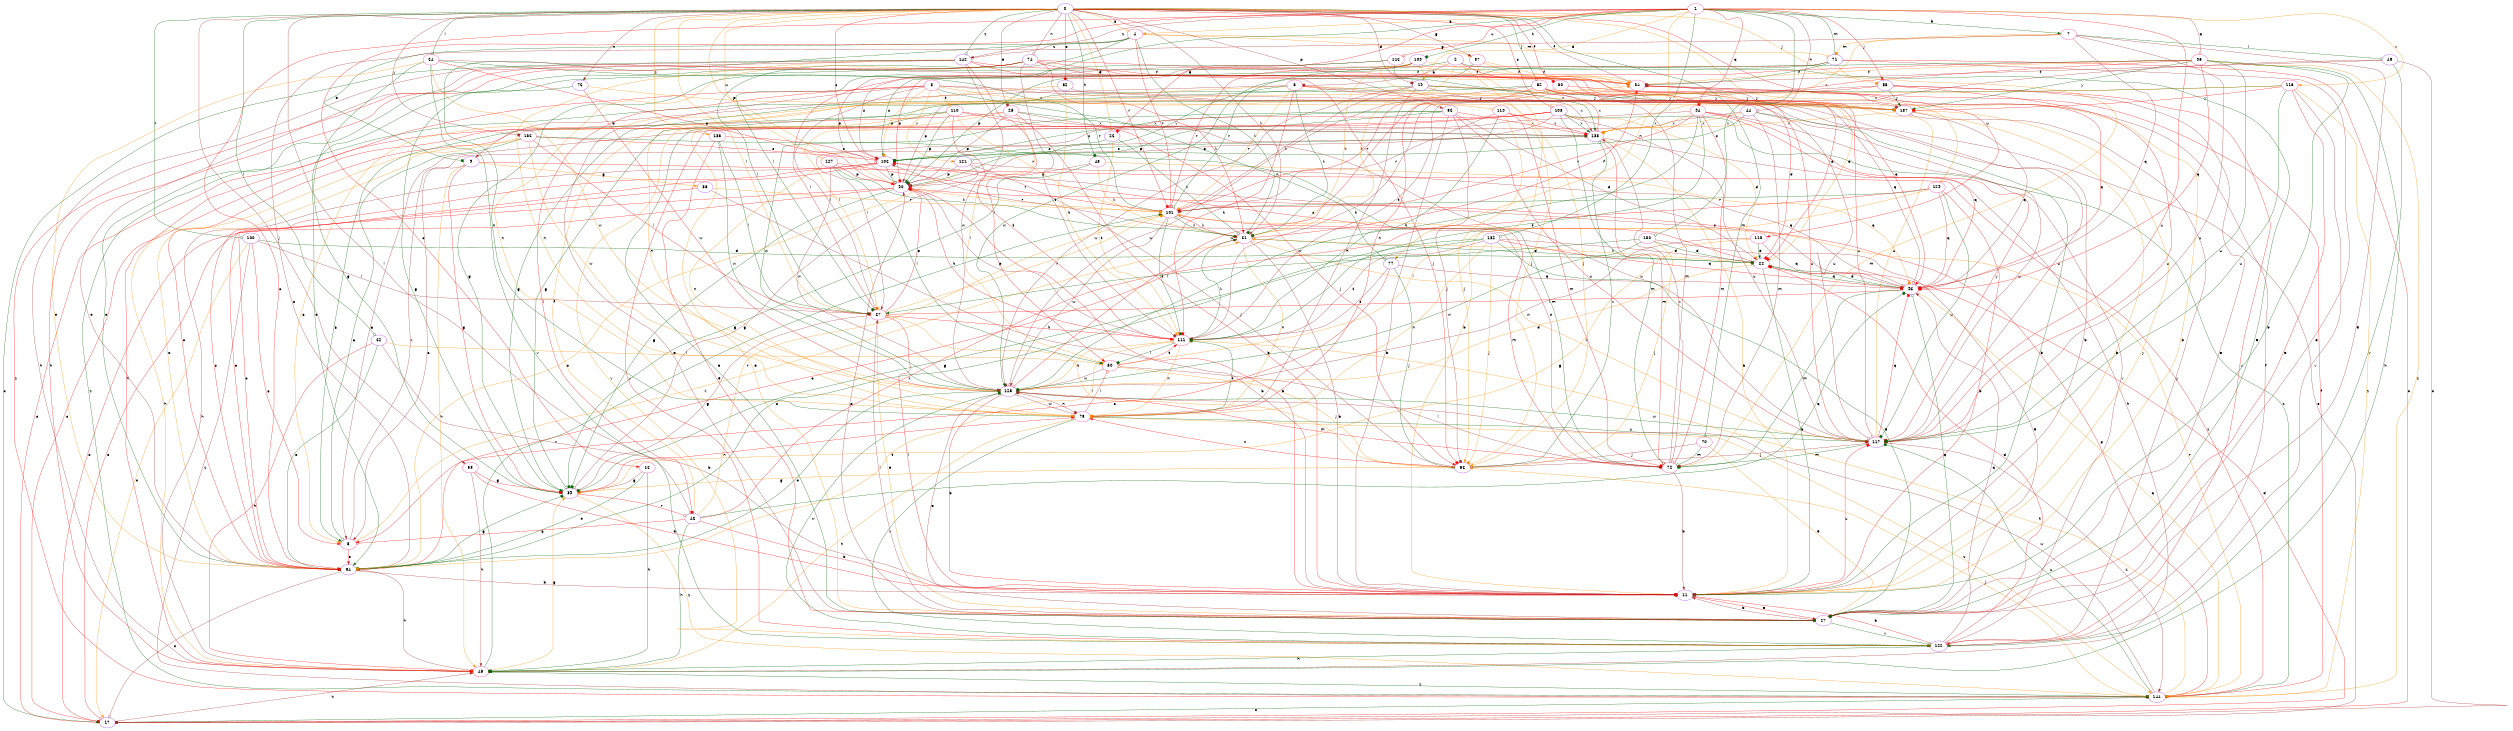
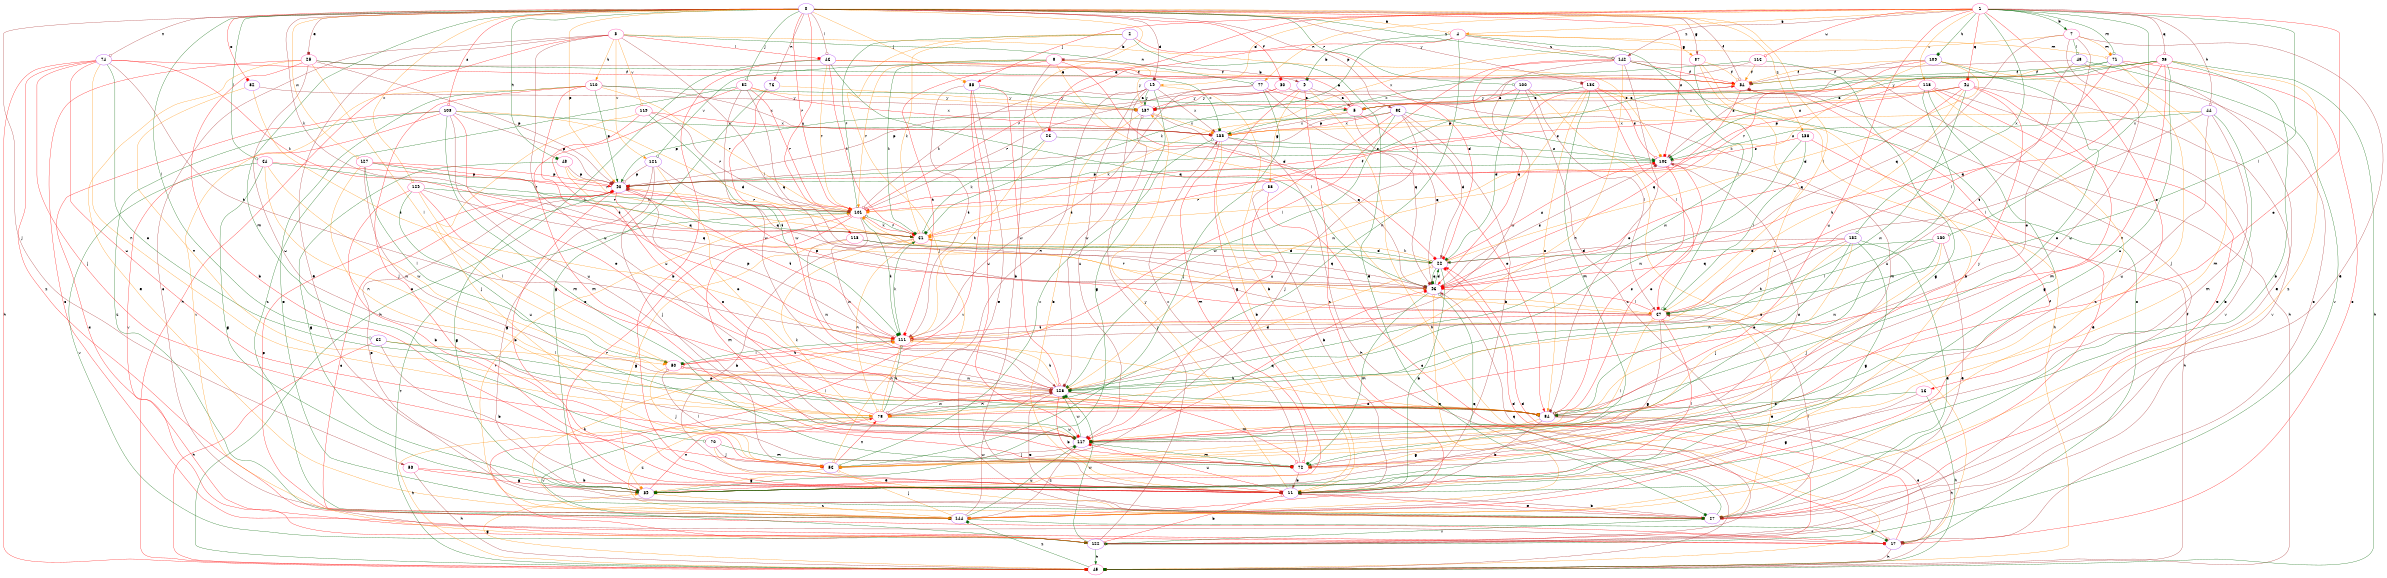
(1033, 74) -> (954, 66)
none -> (1053, 125)
none -> (1432, 183)
(1454, 235) -> (1309, 323)
(631, 501) -> (643, 319)
(460, 543) -> (1124, 474)
